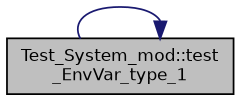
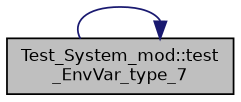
(120, 66) -> (120, 66)
